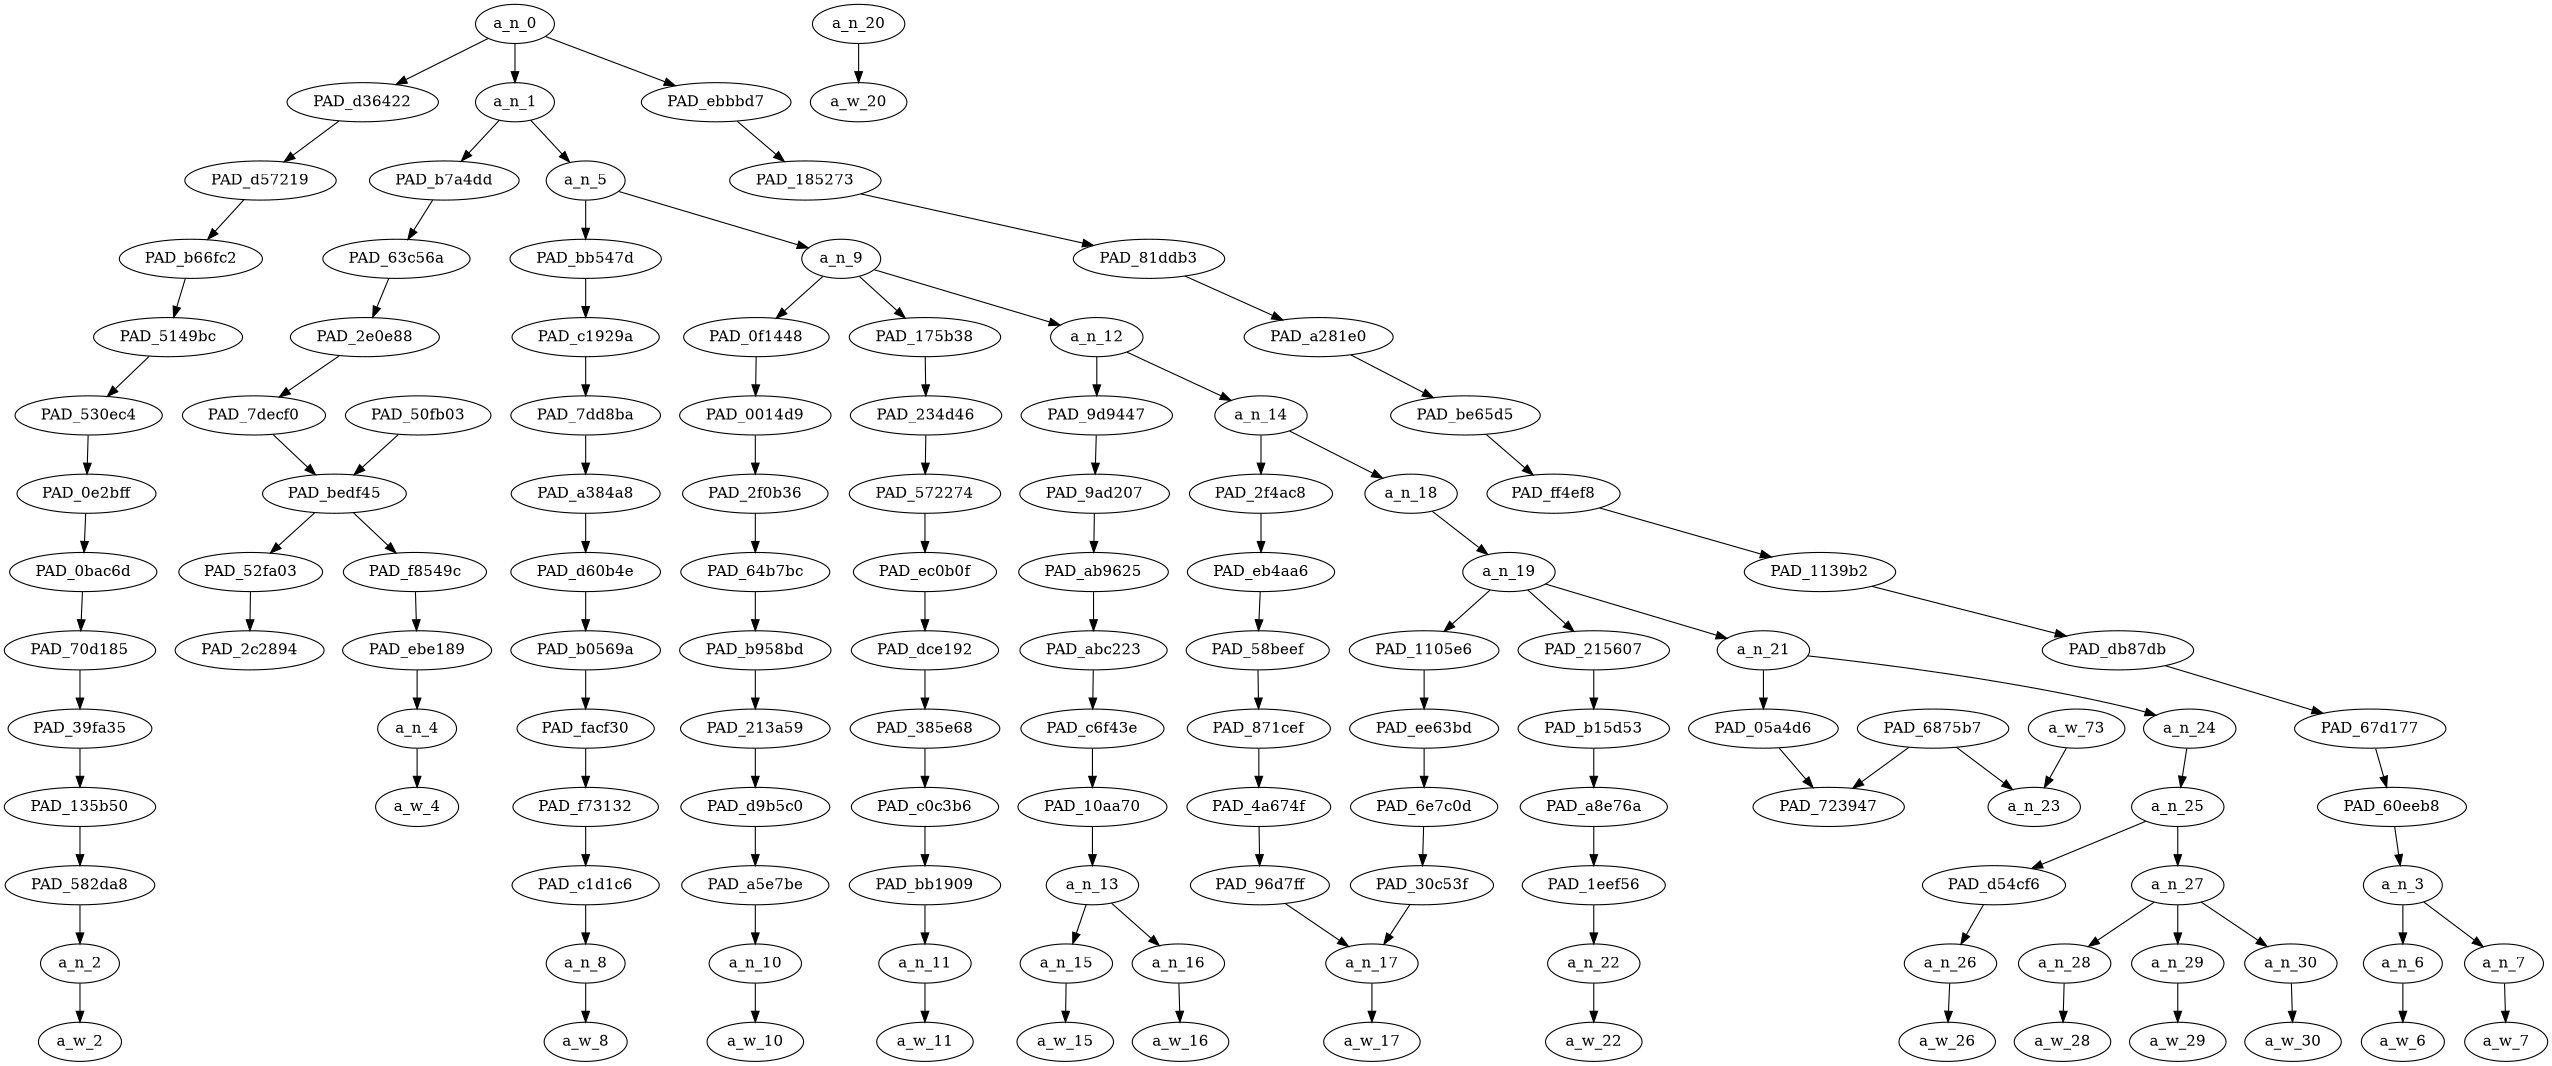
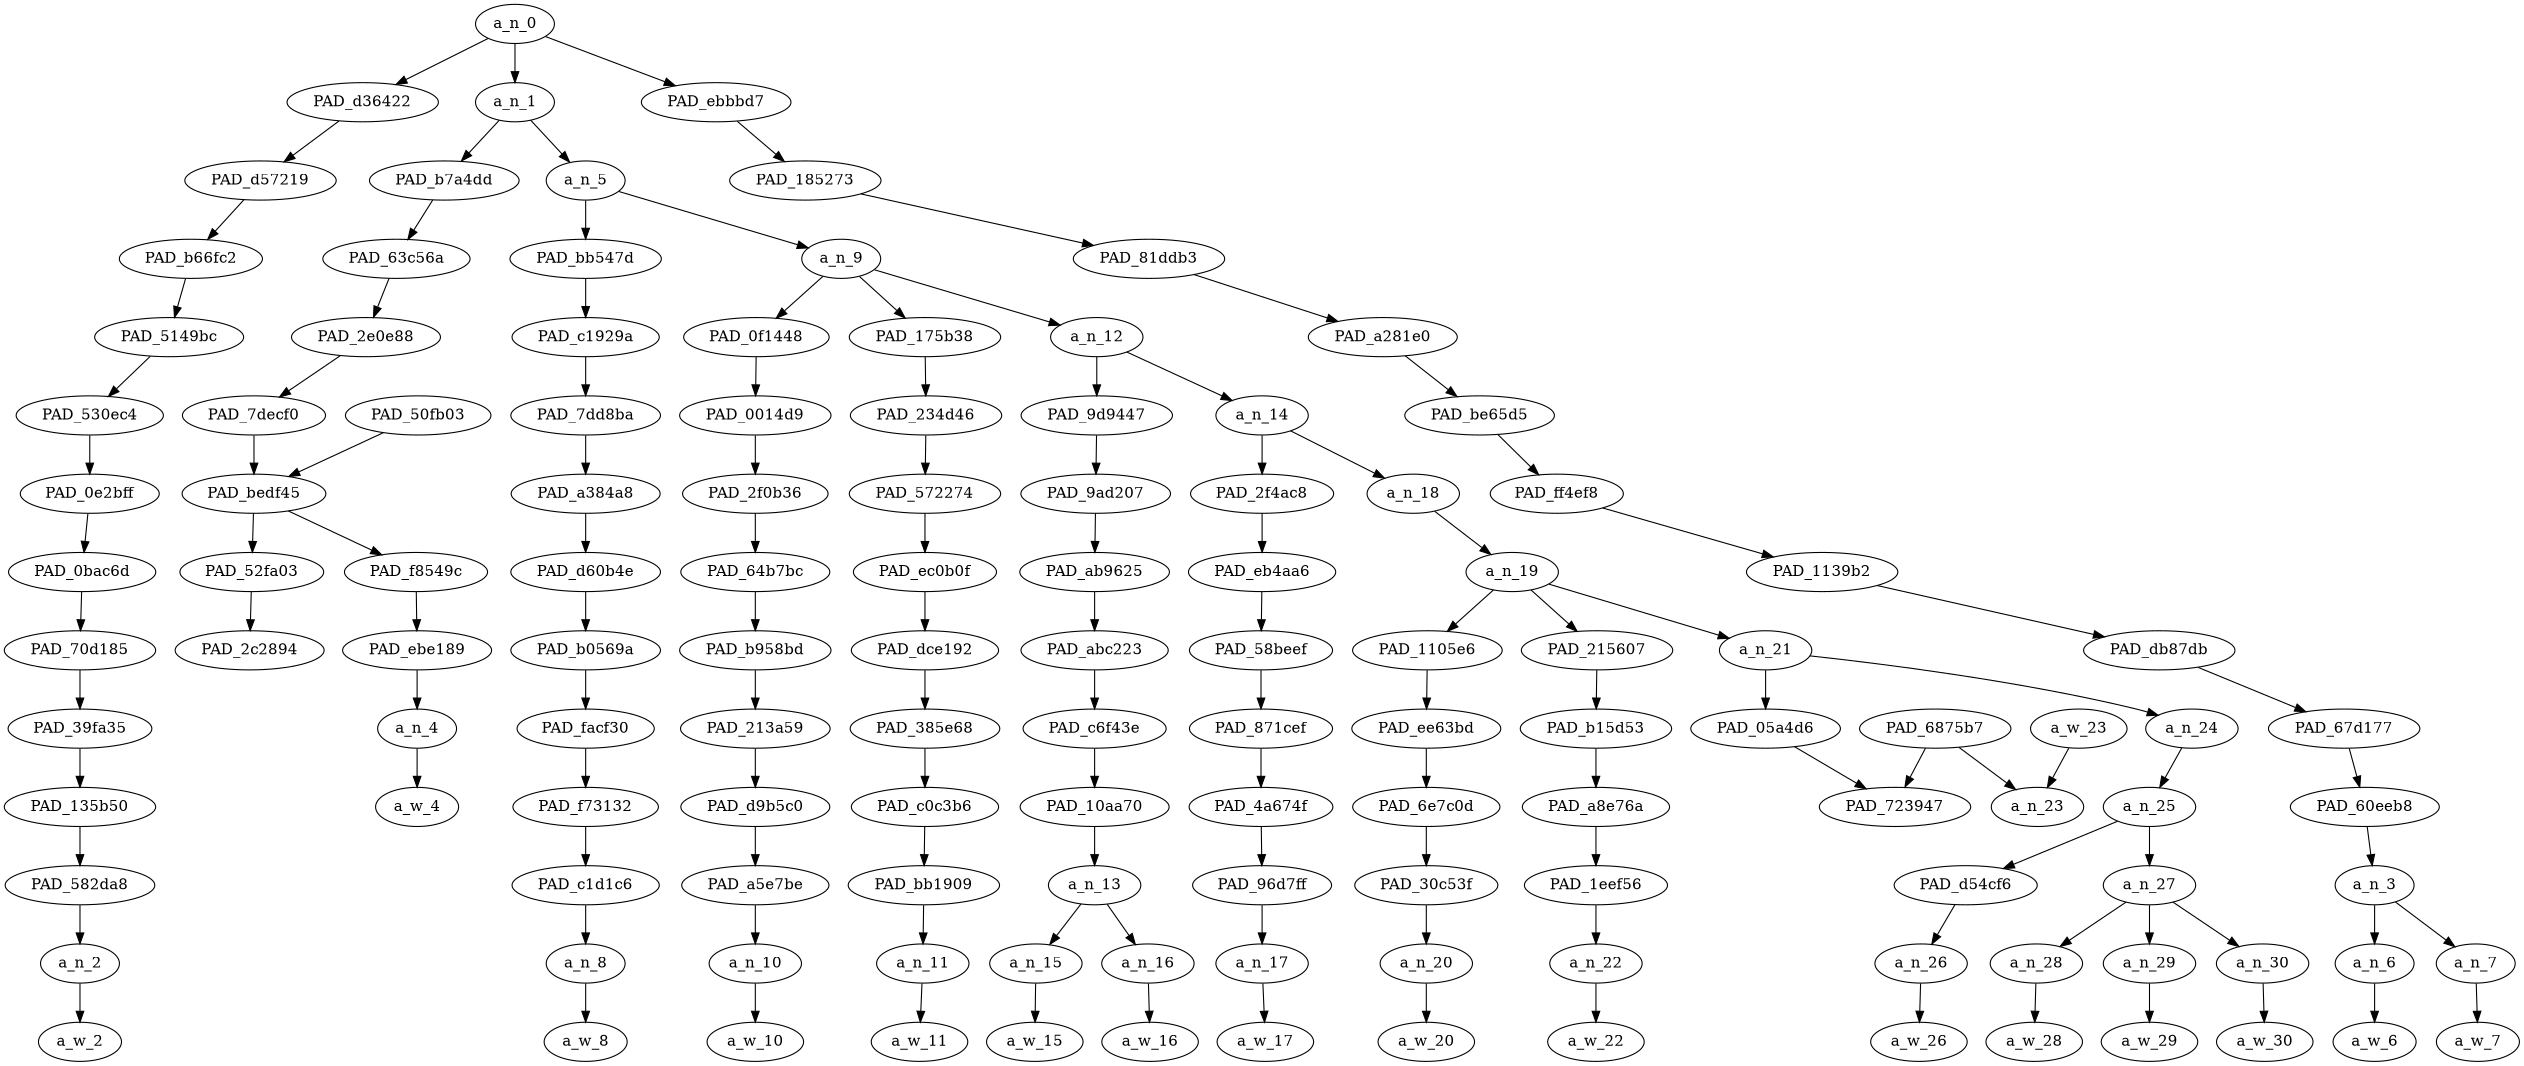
(2077, 729) -> (2079, 729)
(1400, 920) -> (1426, 919)
